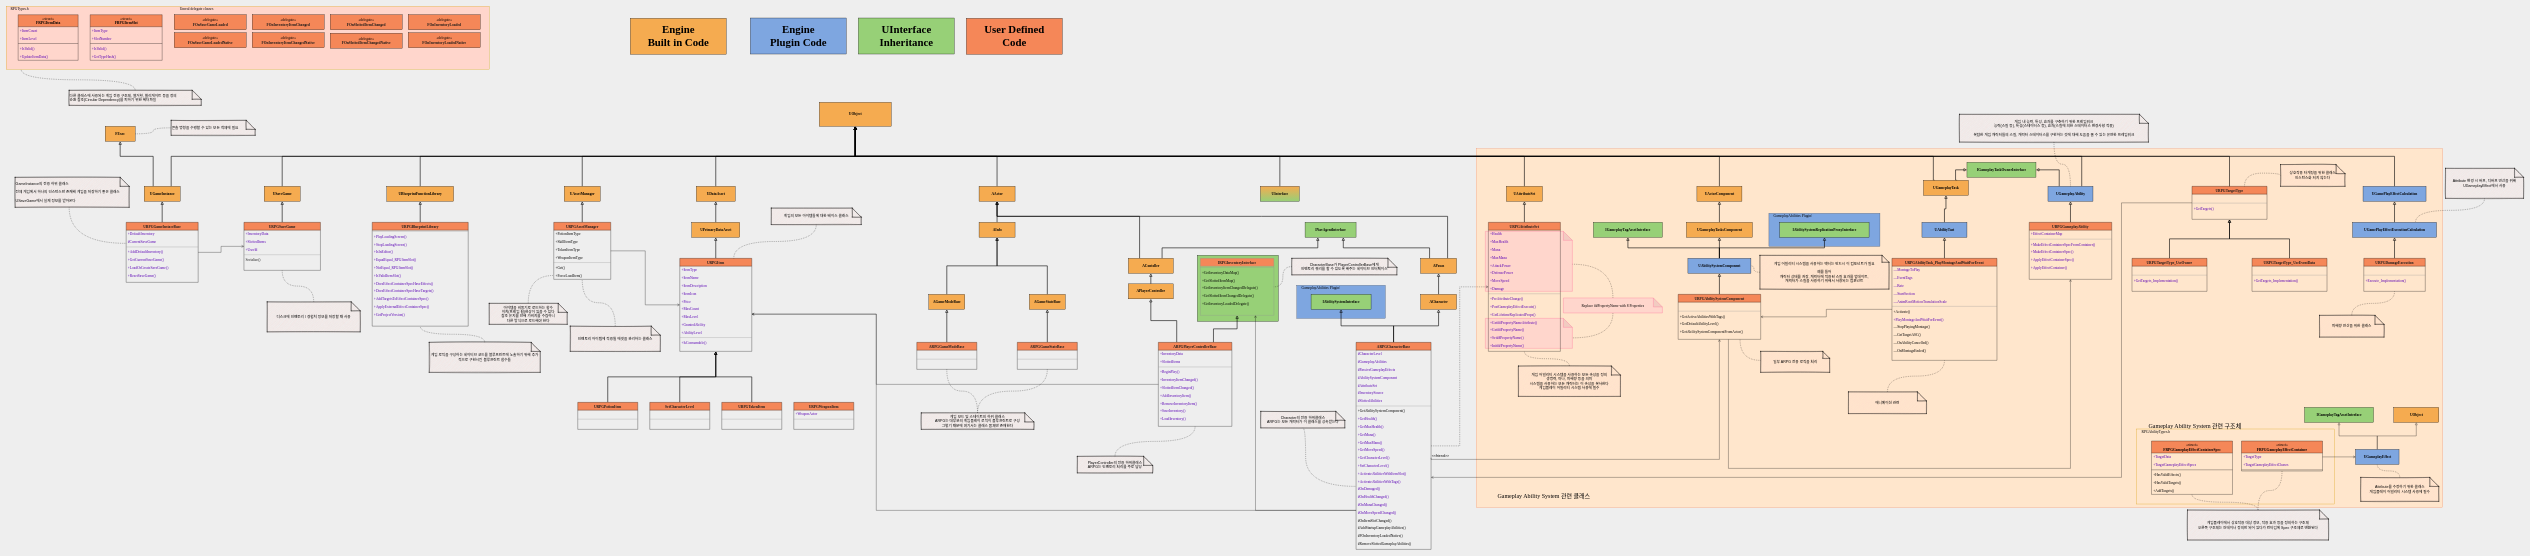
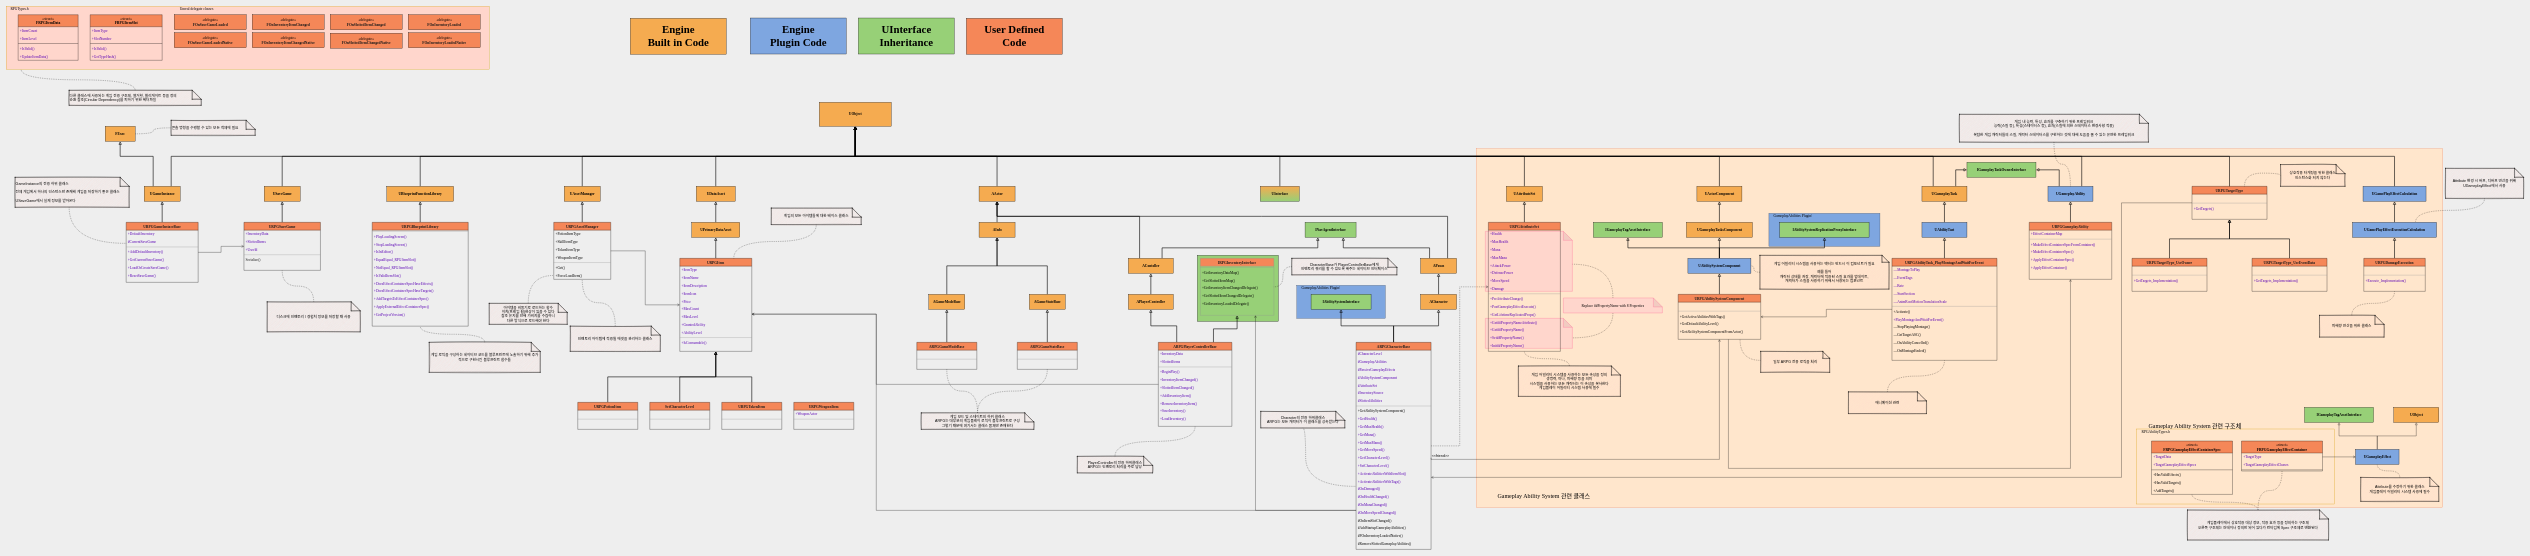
(1946, 188) -> (1944, 194)
(1151, 291) -> (1151, 302)
